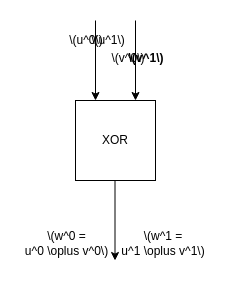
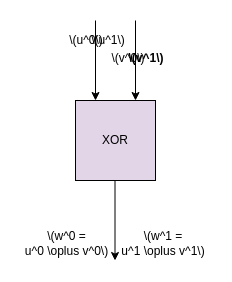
(116, 141) -> (116, 141)
